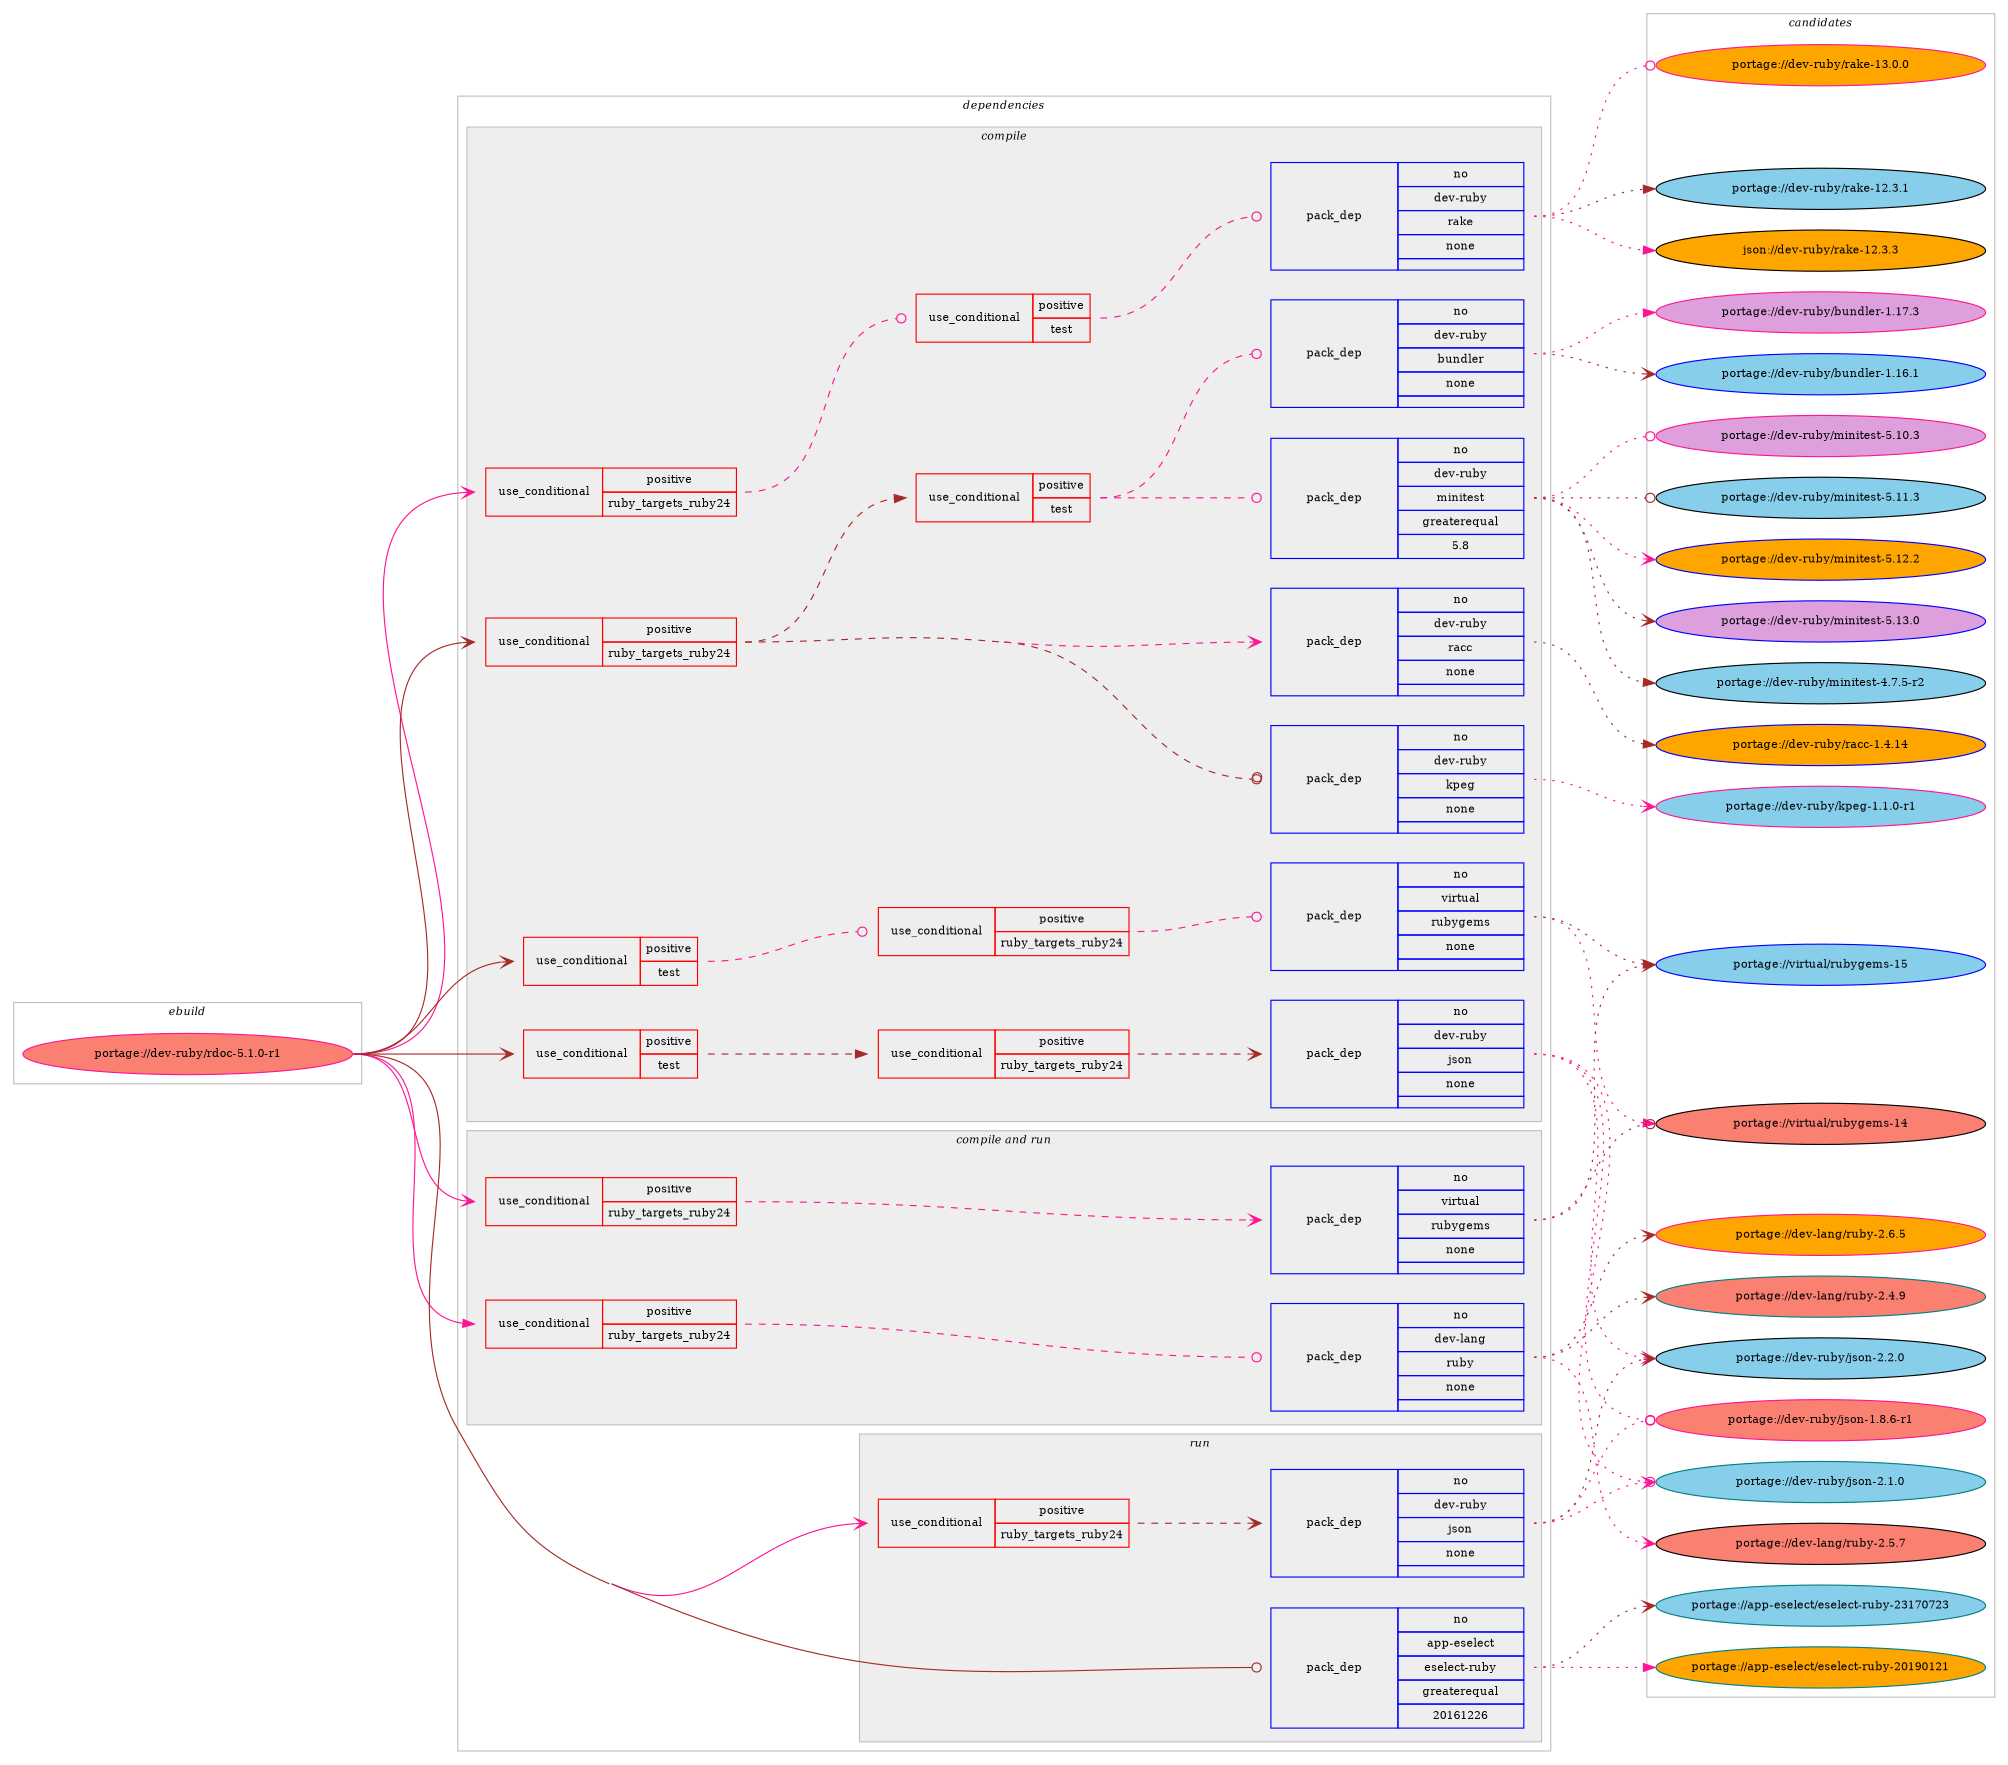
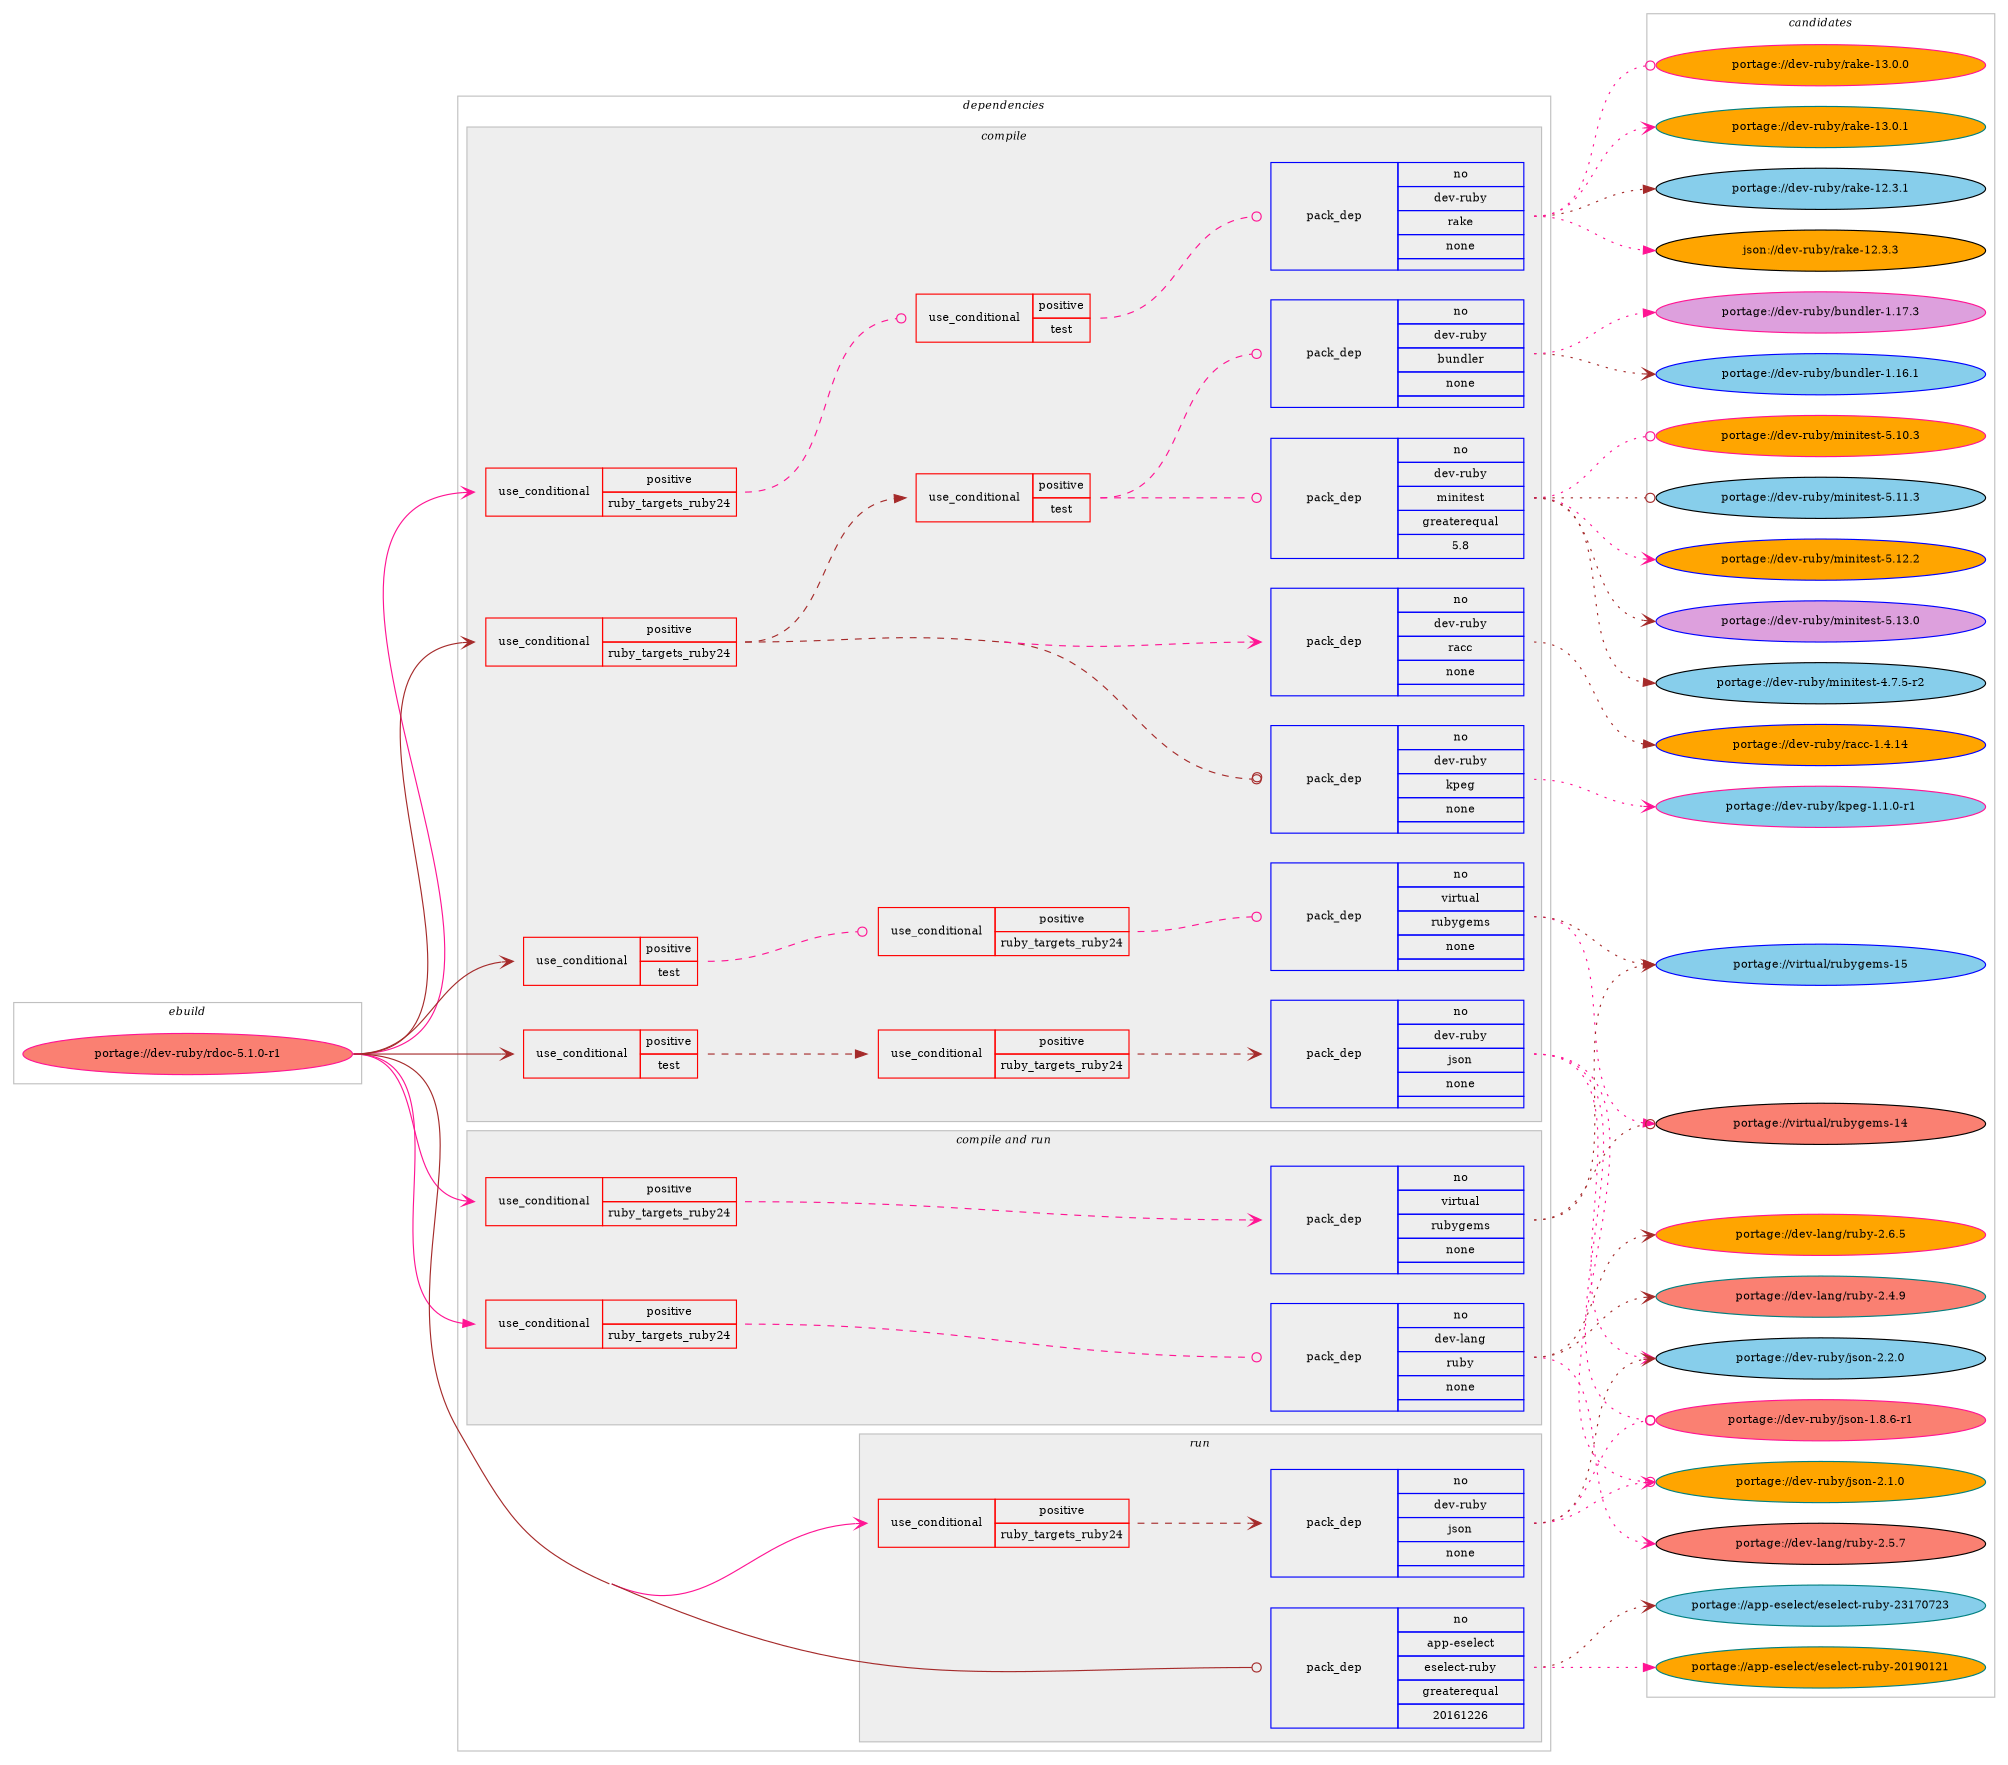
none -> (1821, 127)
(1821, 436) -> (1821, 436)
(1821, 1482) -> (1821, 1482)
